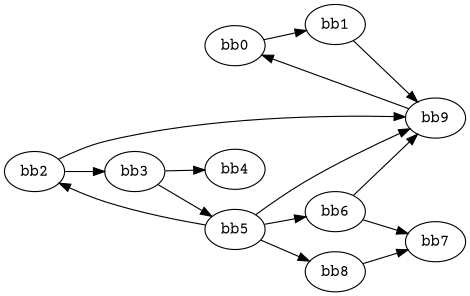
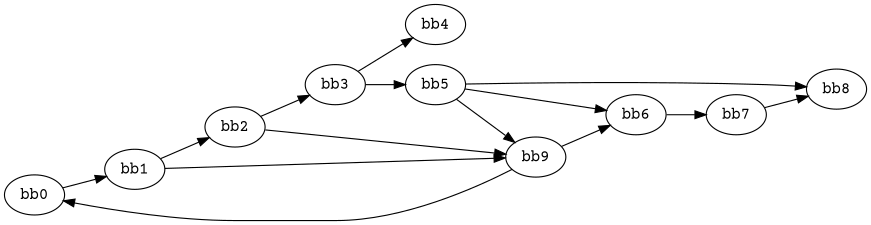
(381, 169) -> (581, 138)
(136, 211) -> (180, 150)
(380, 258) -> (781, 103)
